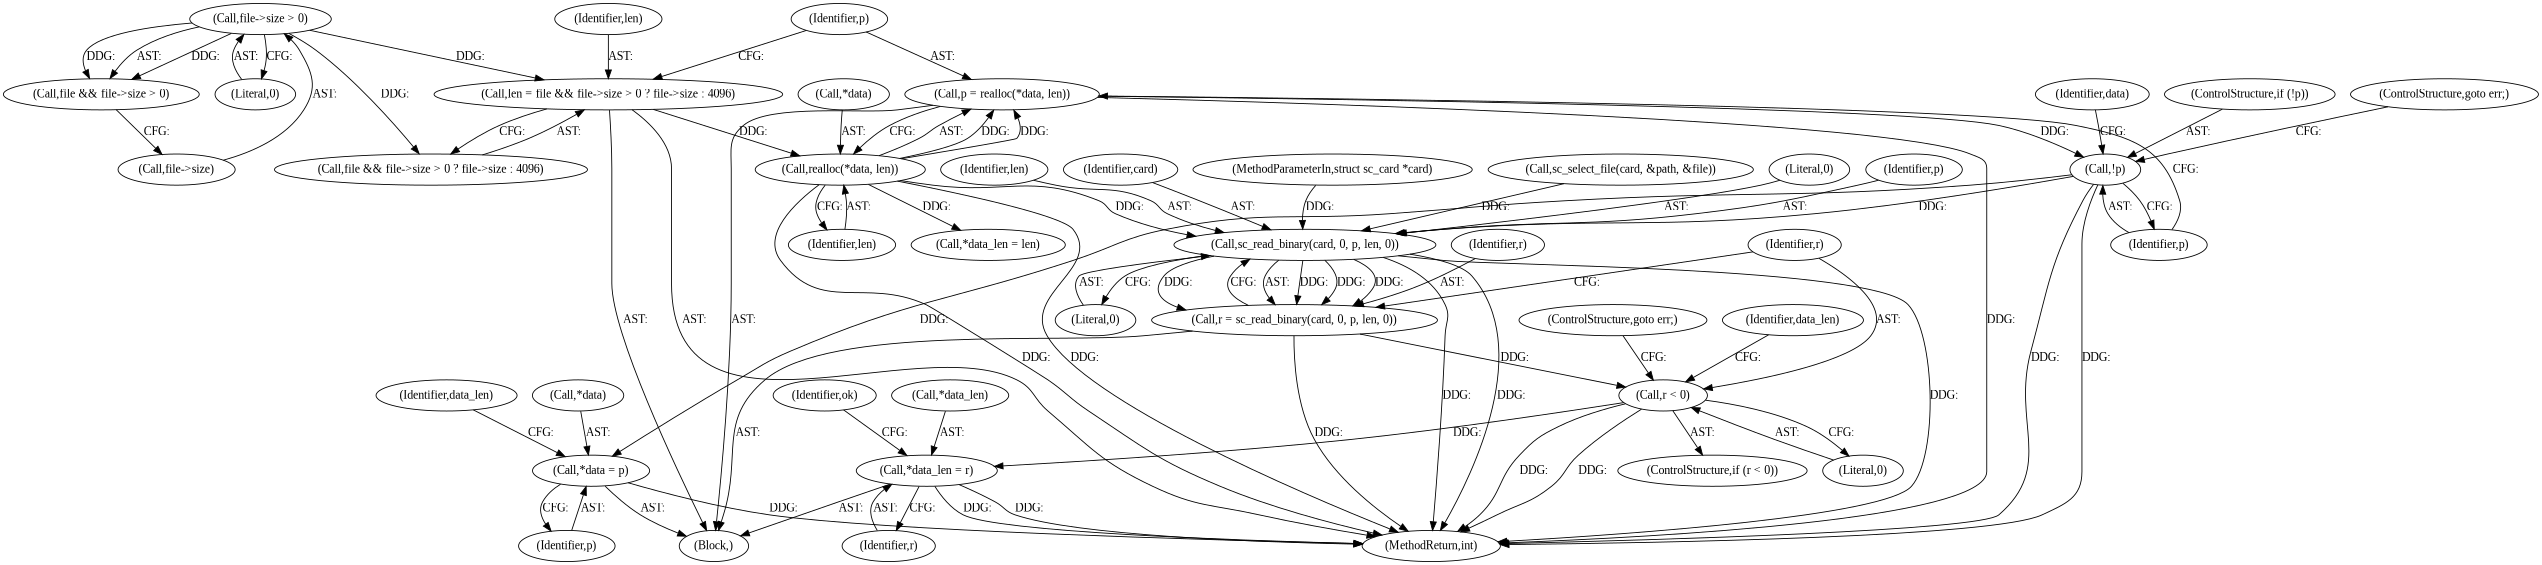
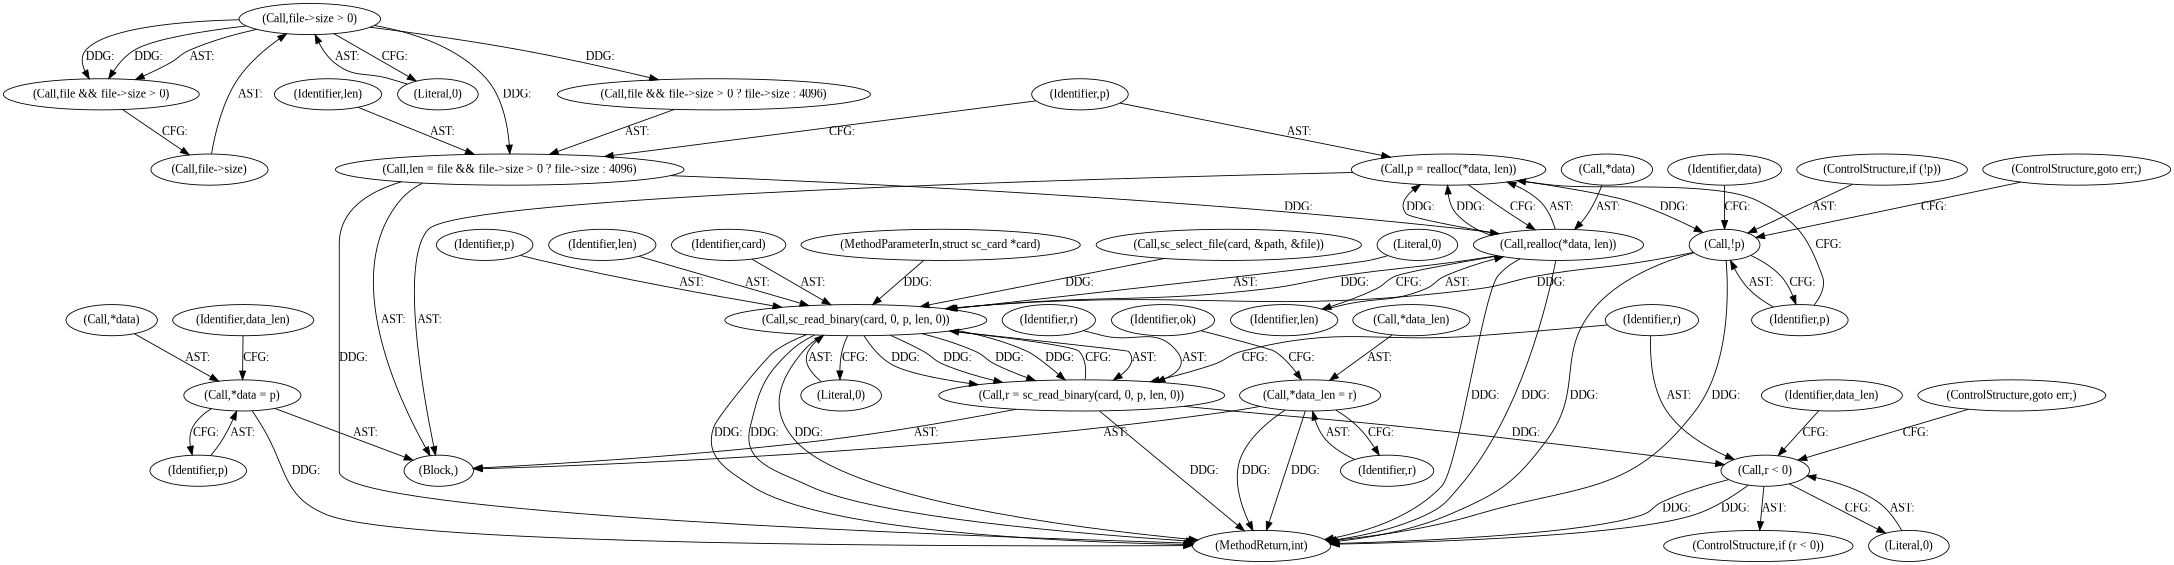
(500, 125) -> none
(1942, 148) -> none
(1323, 216) -> none
(988, 245) -> none
(696, 320) -> (355, 358)
(1330, 442) -> none
